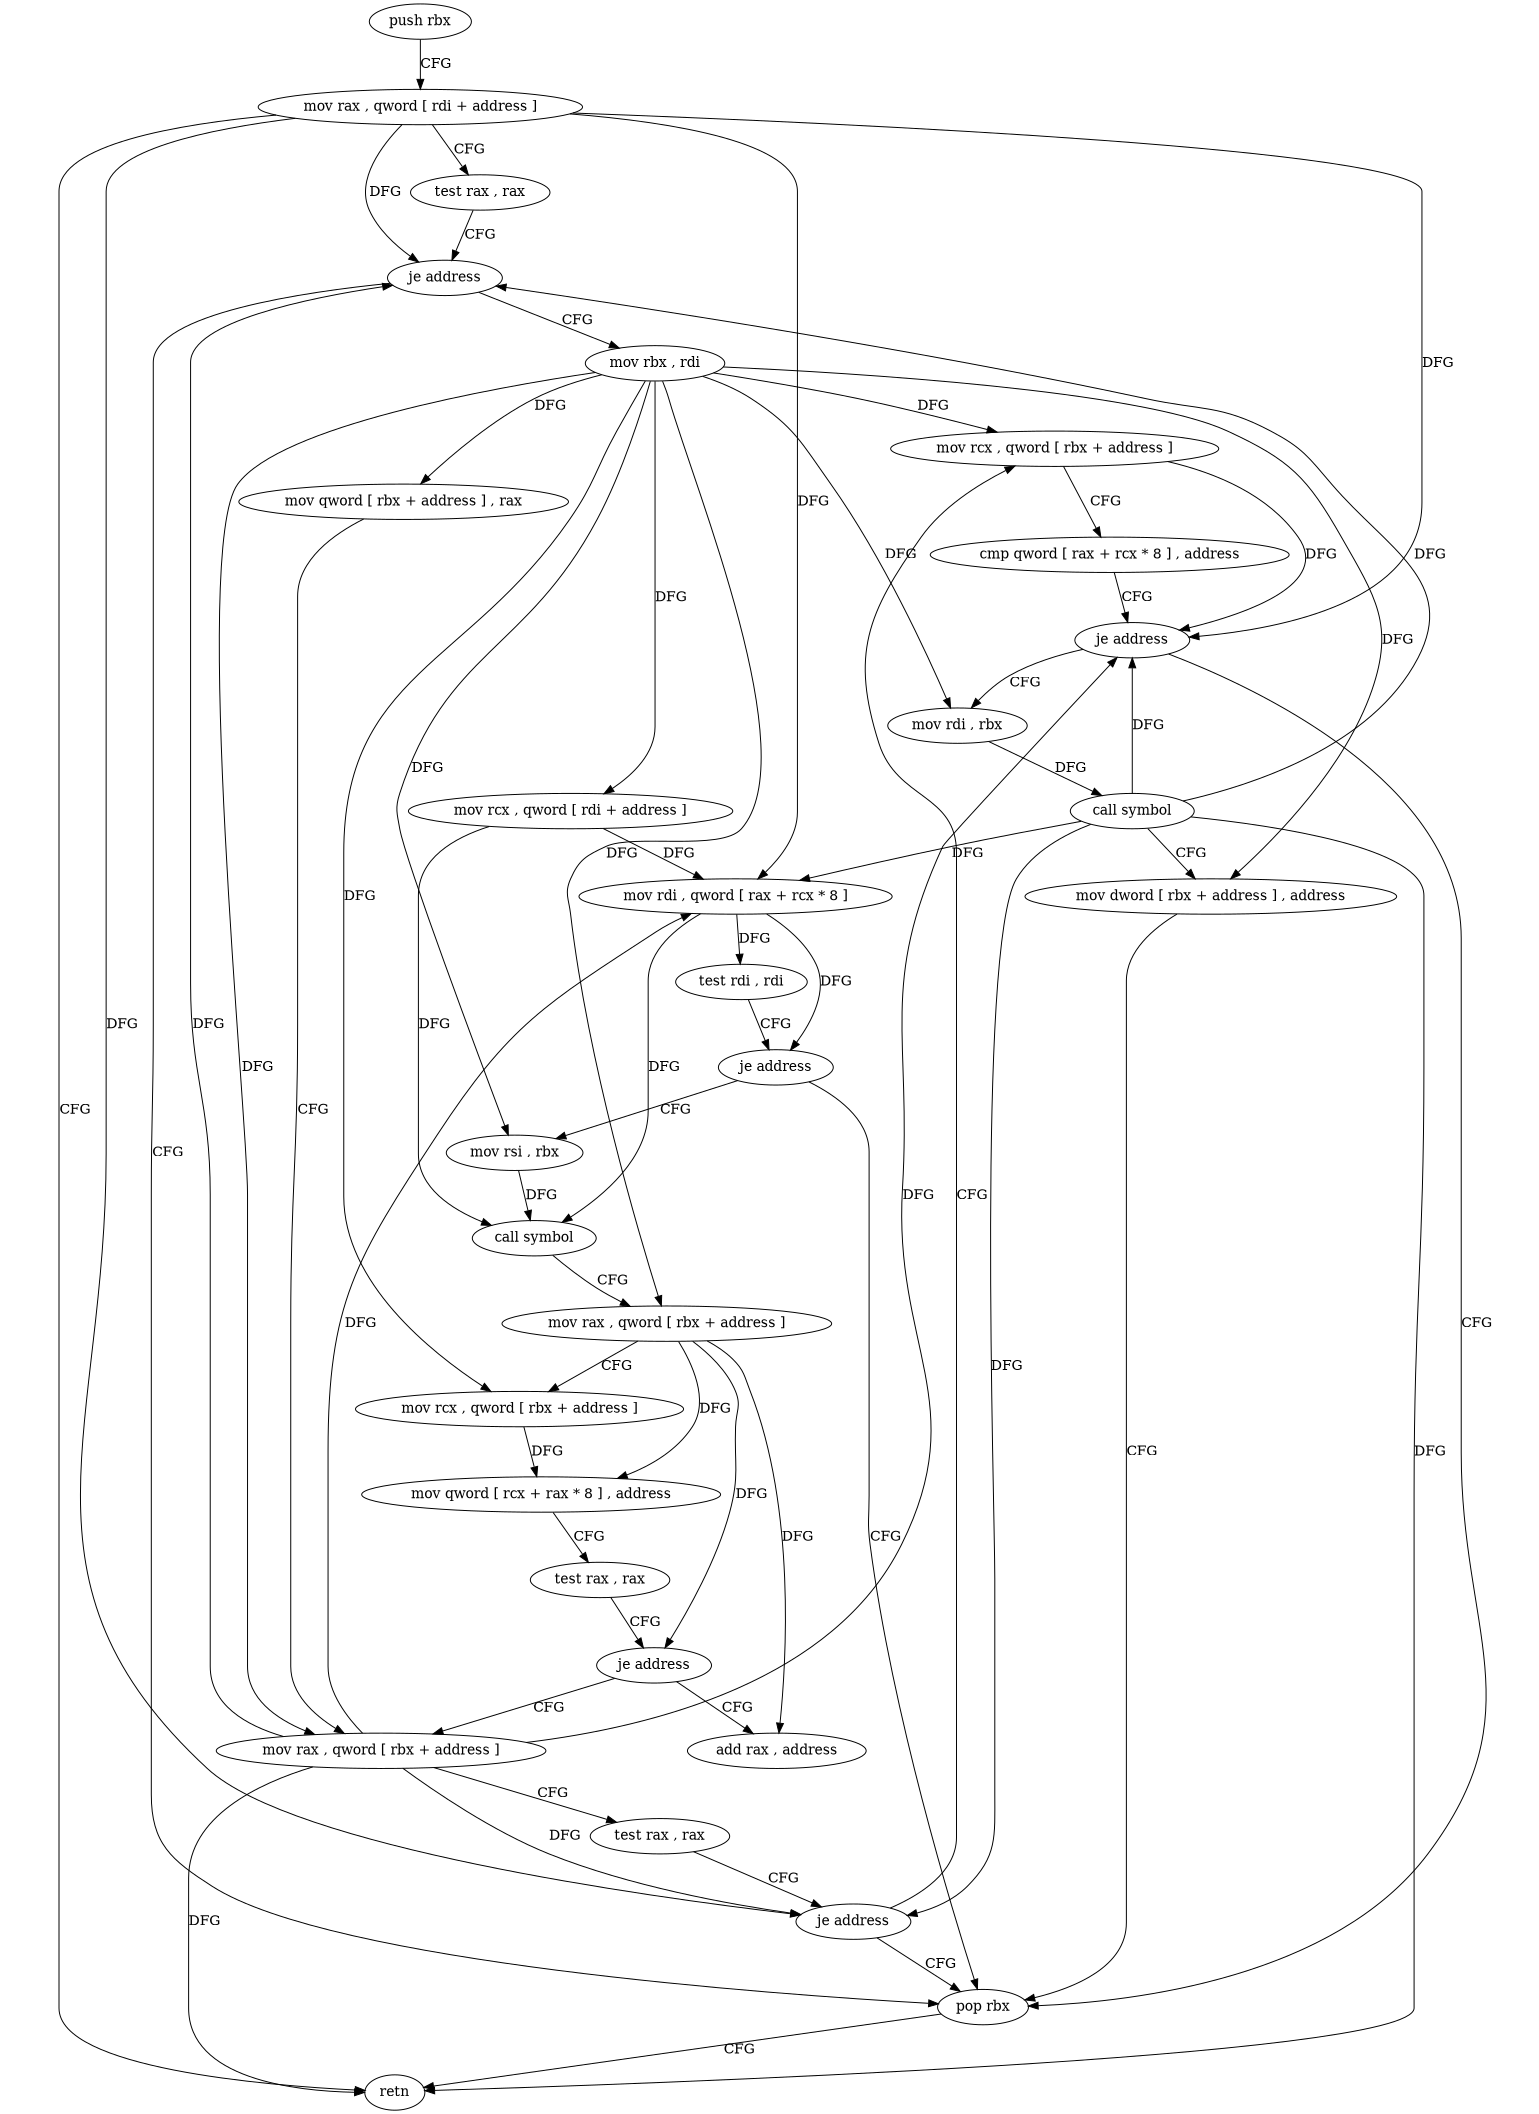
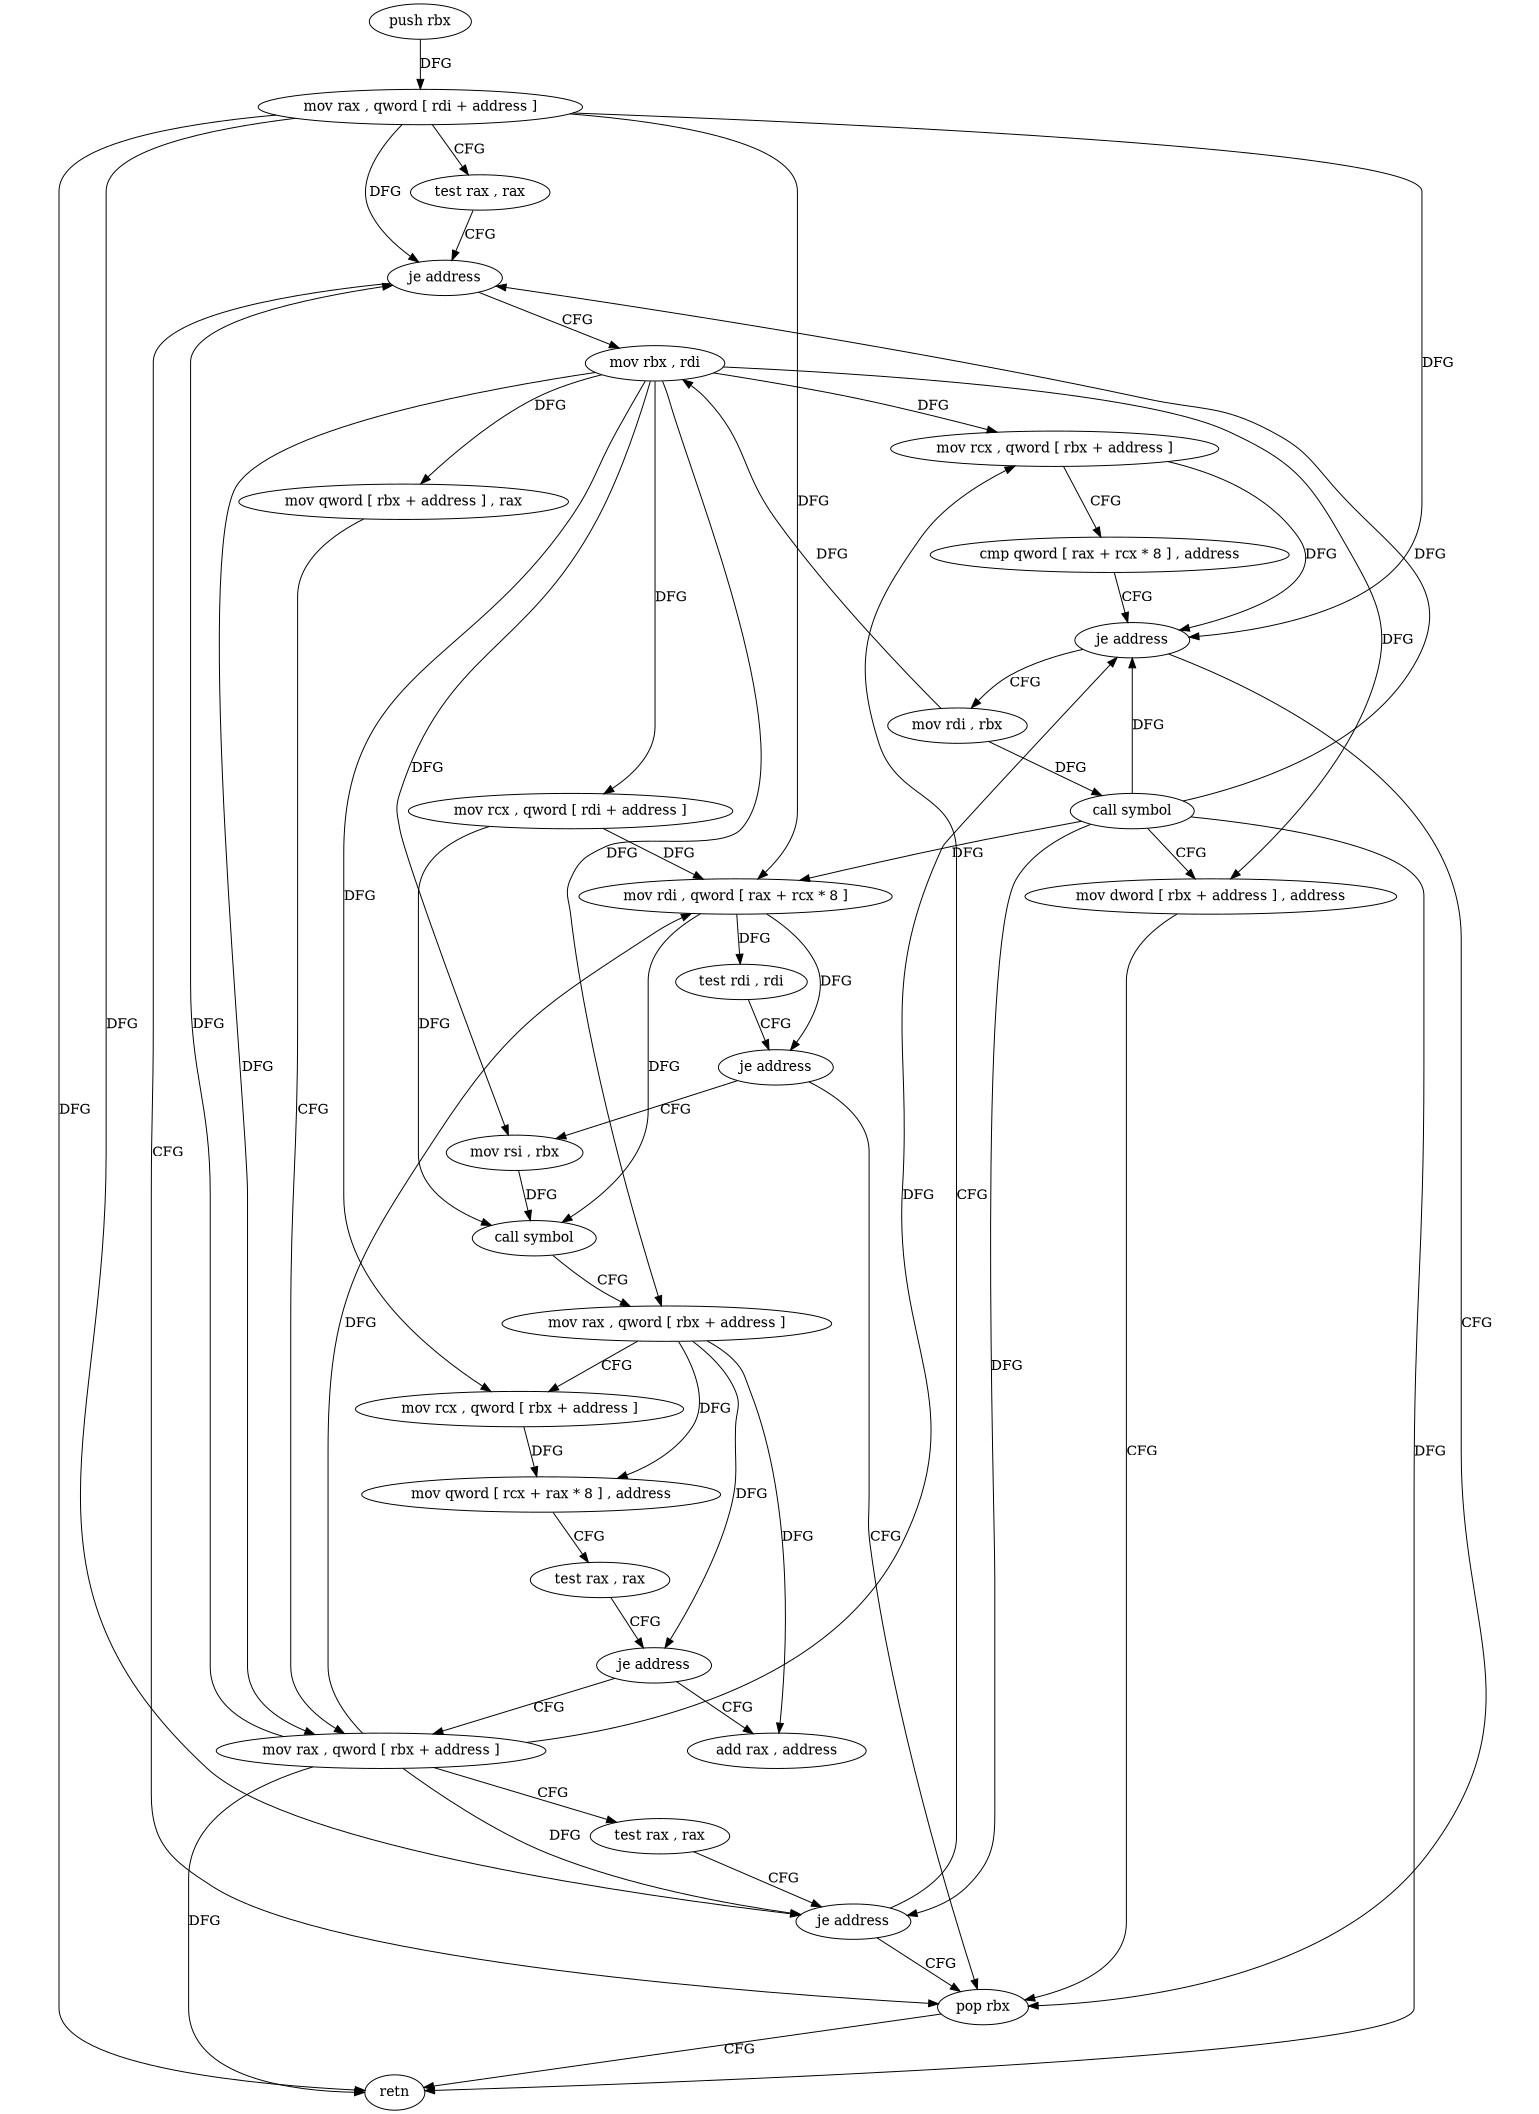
(436, 64) -> (436, 64)
(851, 514) -> (803, 556)
(75, 1110) -> (75, 1110)
